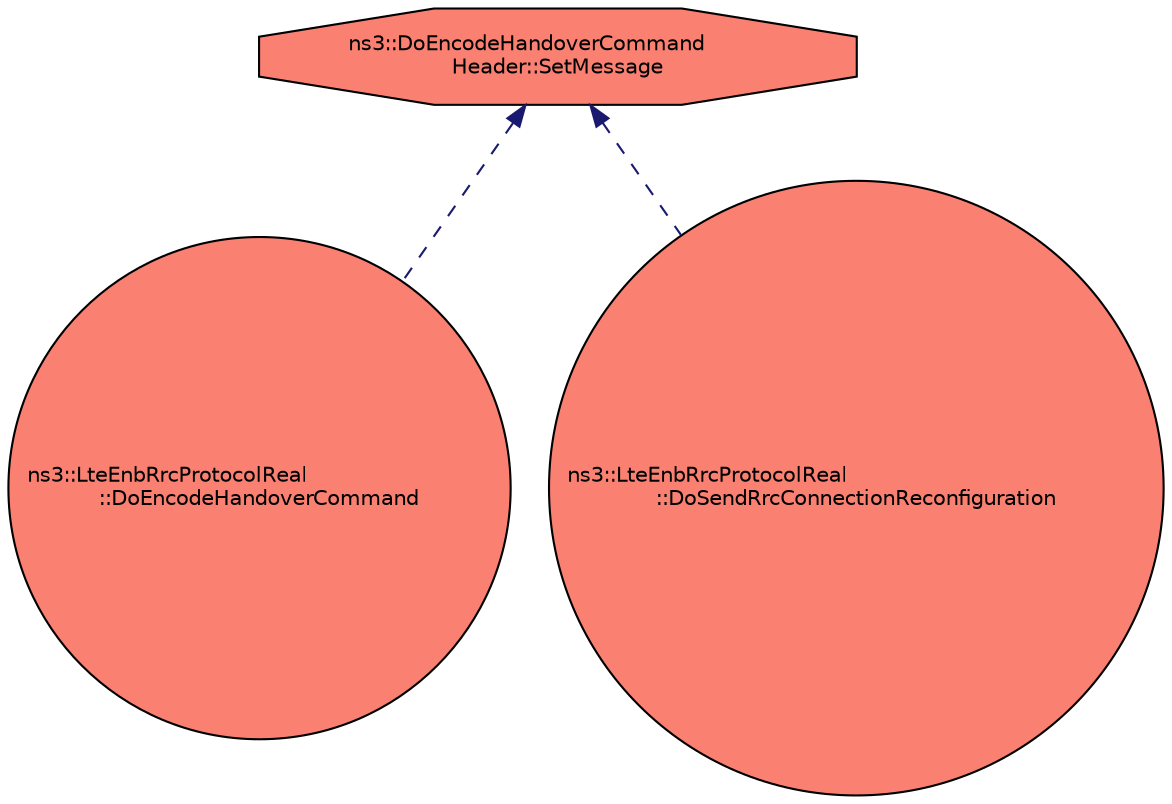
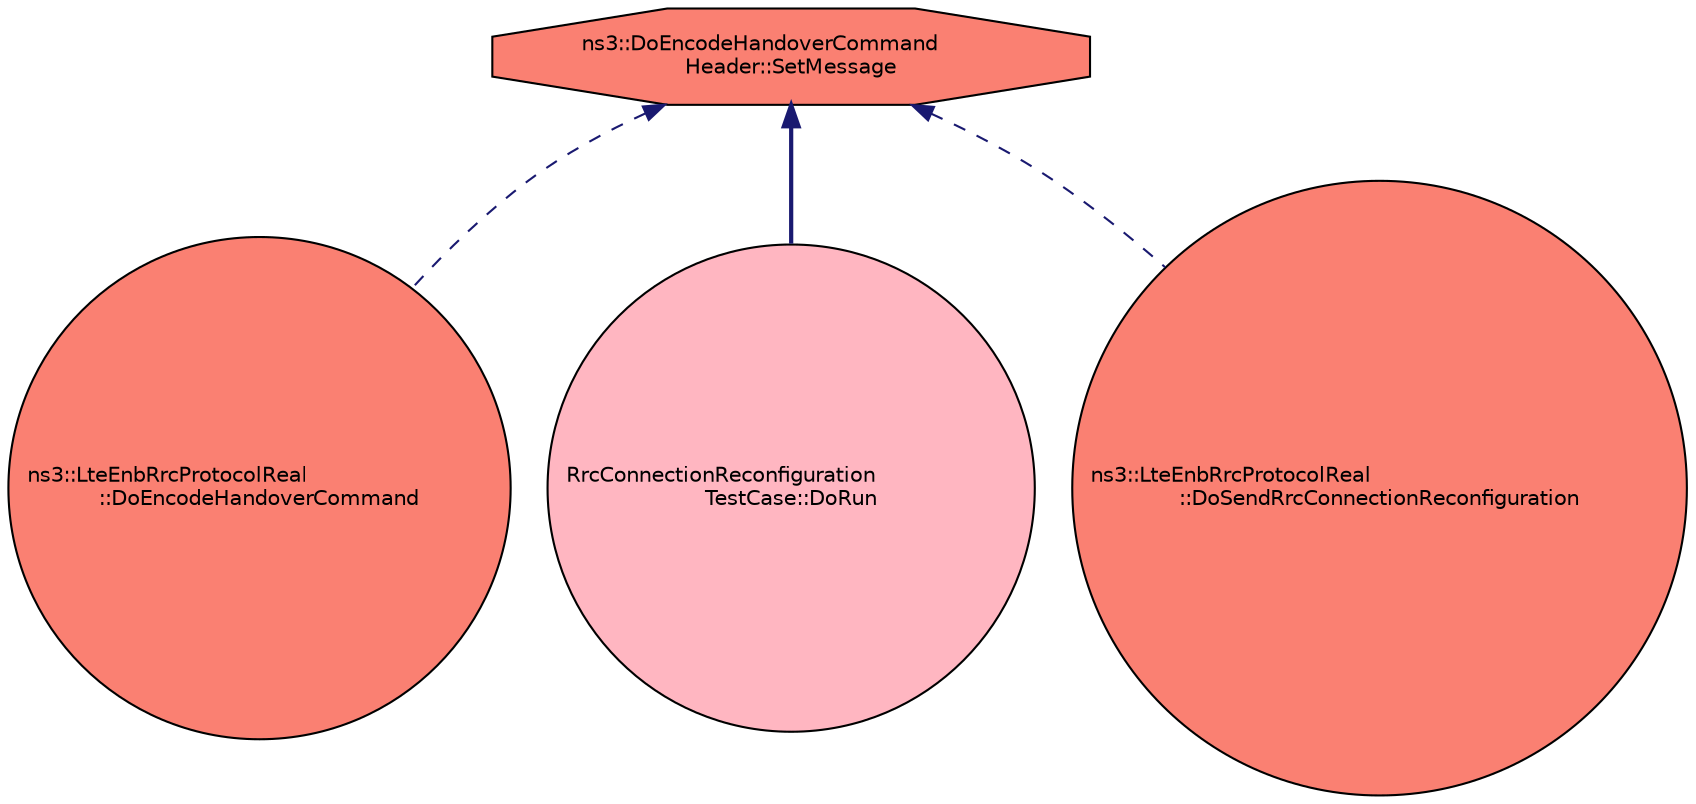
none -> (791, 488)
